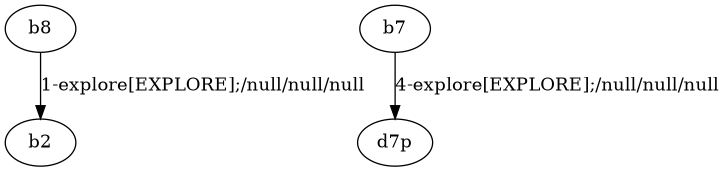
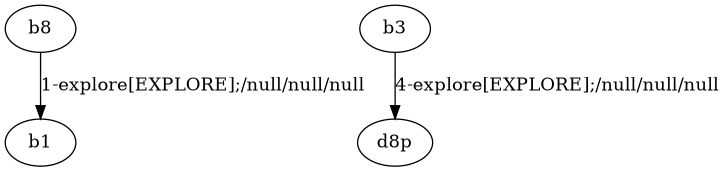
(395, 29) -> (395, 29)
(41, 143) -> (41, 143)
(395, 143) -> (395, 143)
